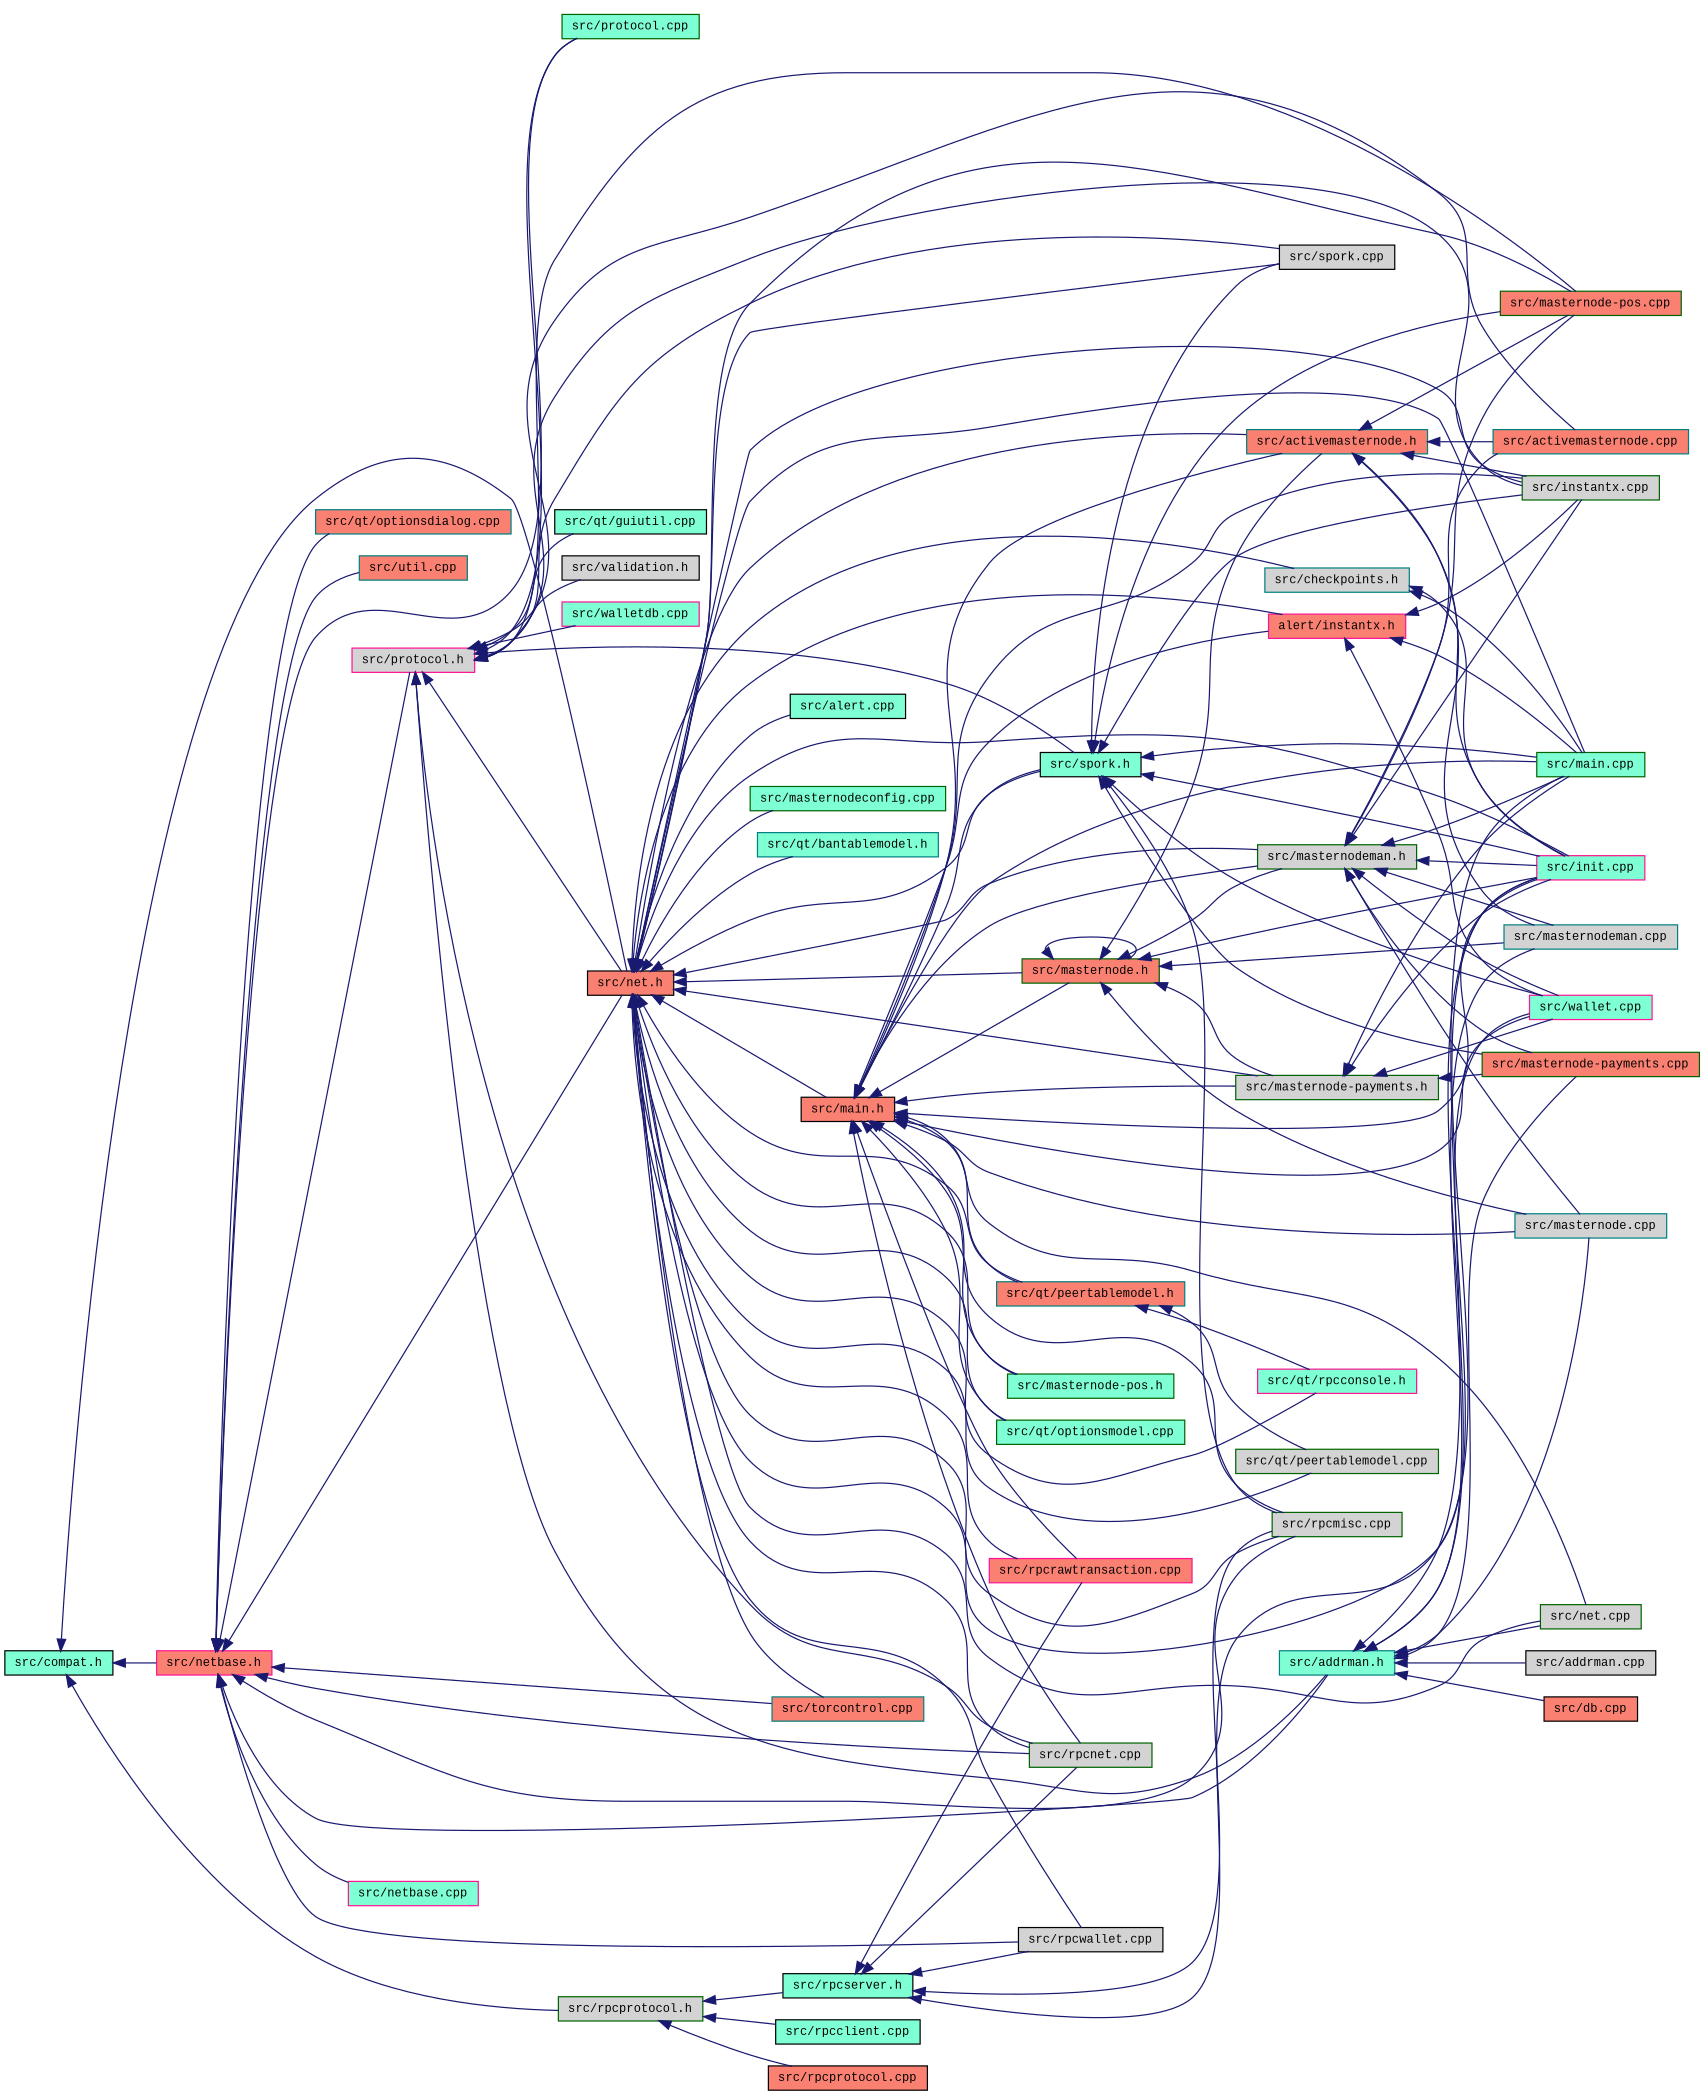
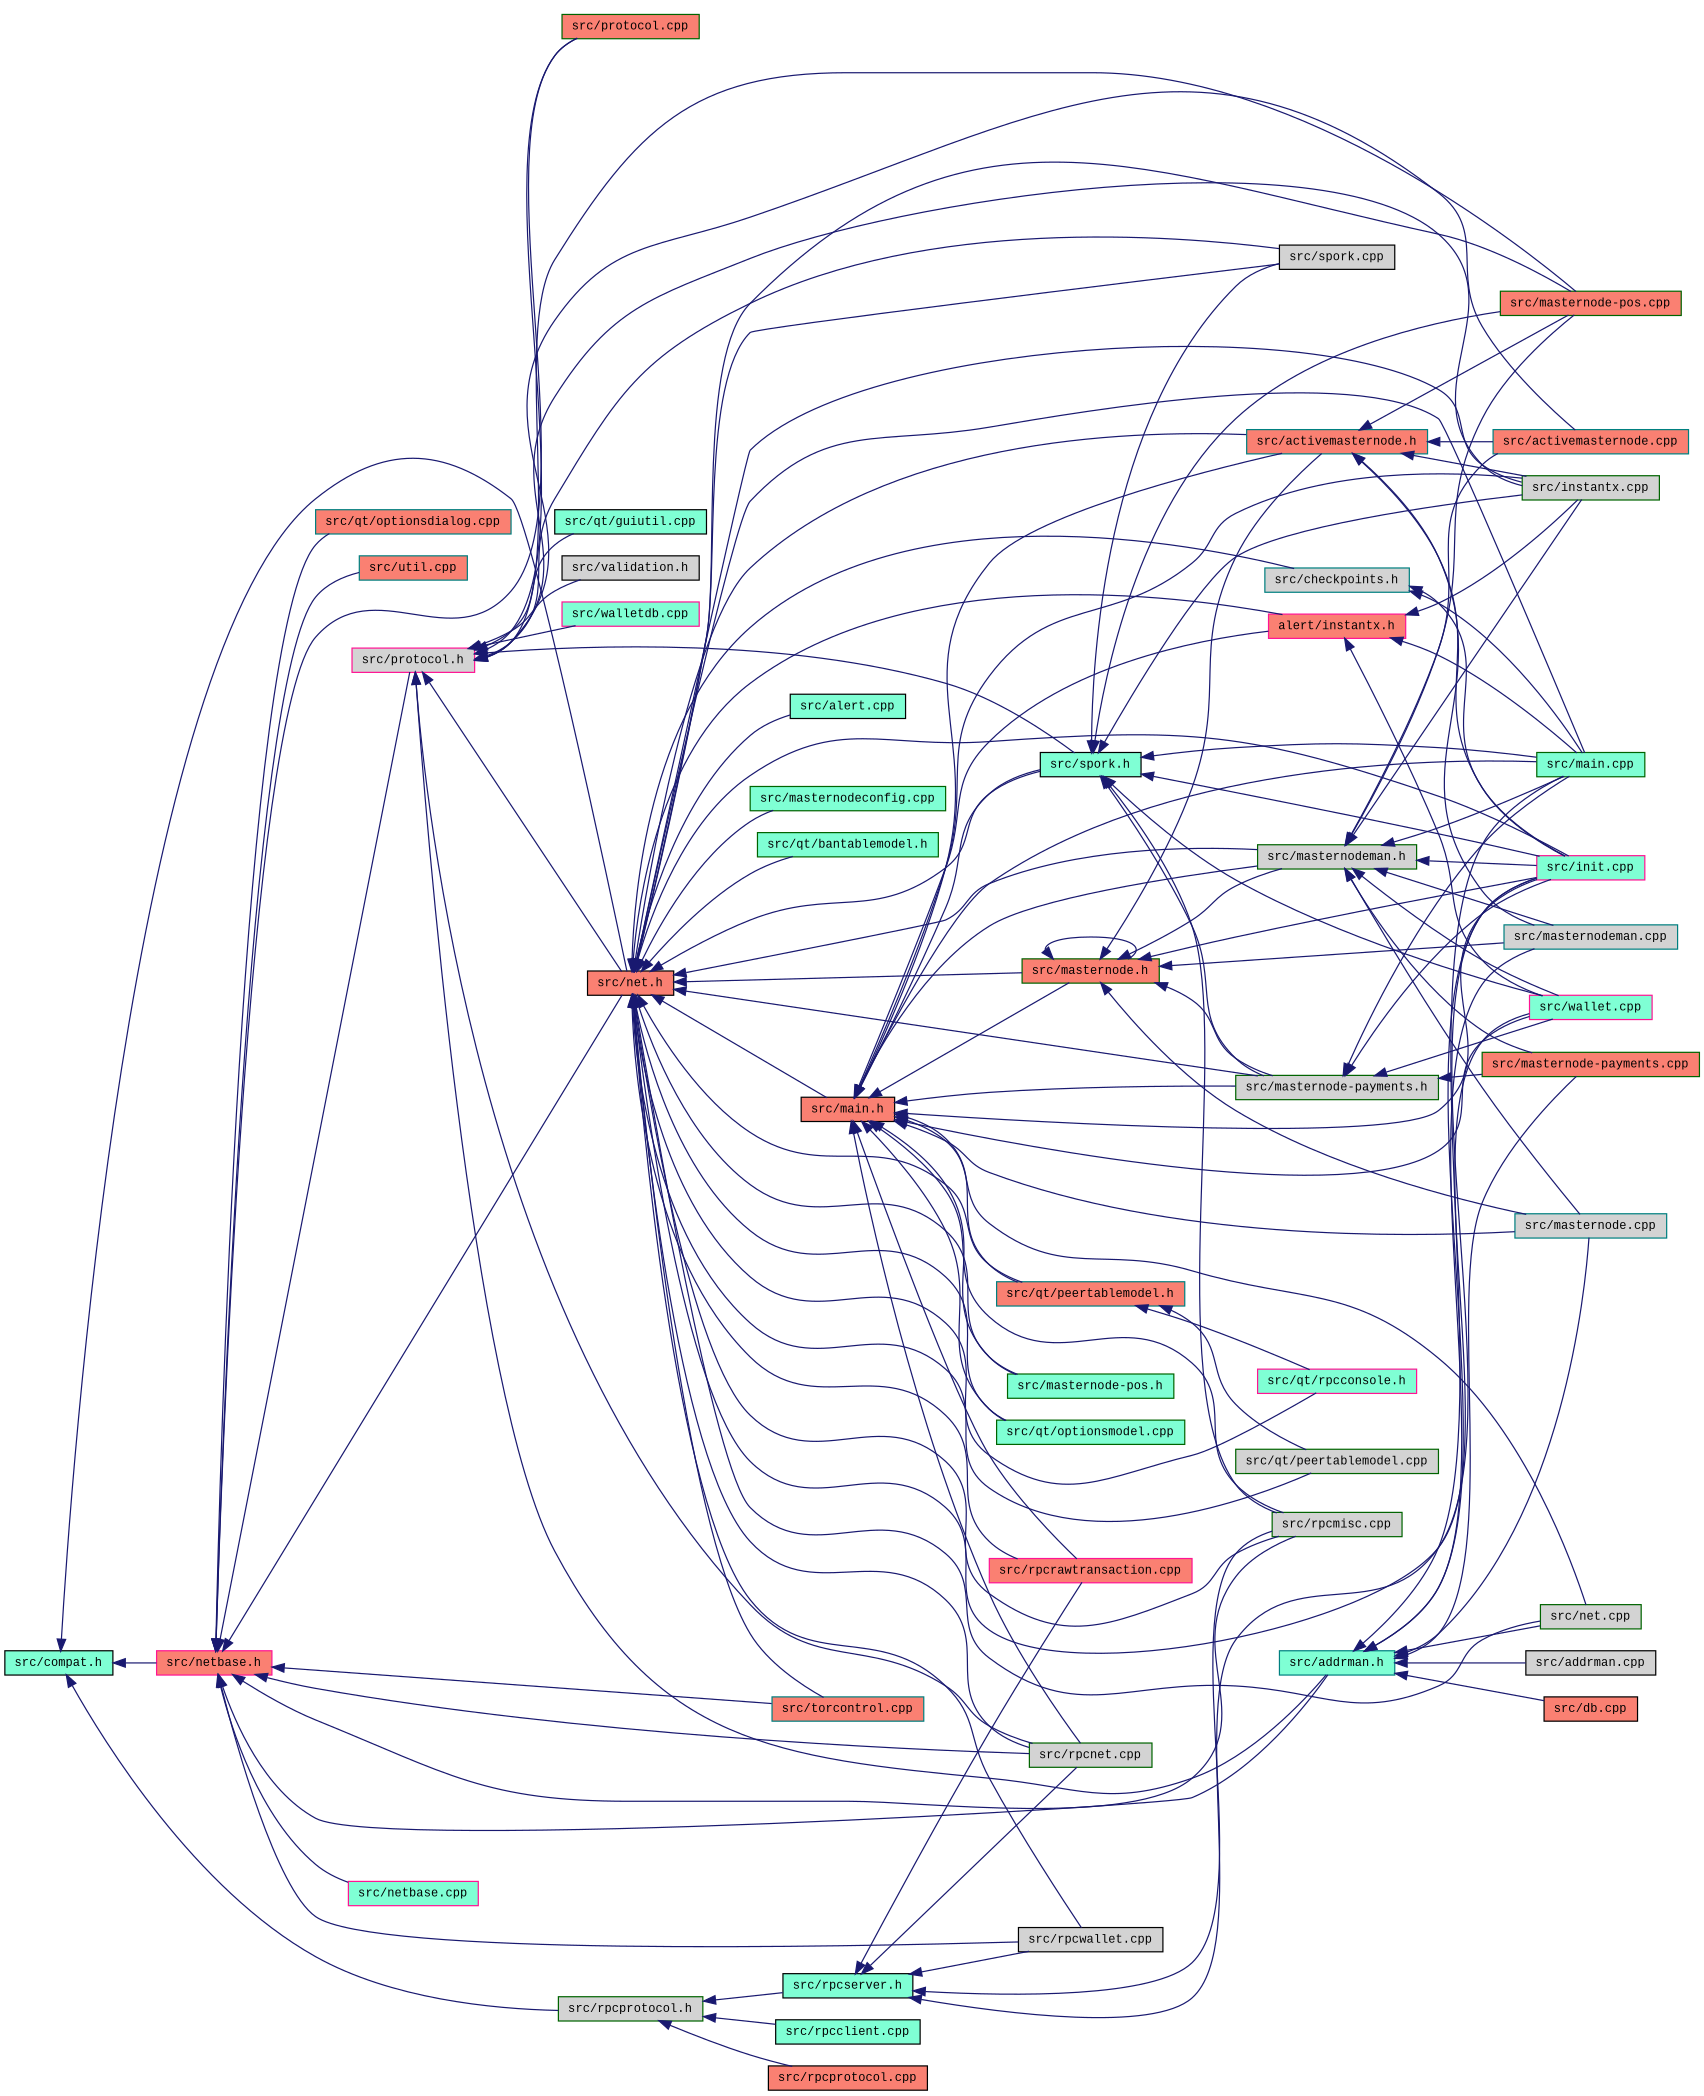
(631, 27) -> (631, 27)
(848, 845) -> (848, 845)
(1253, 978) -> (1194, 932)
